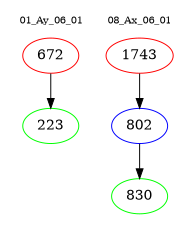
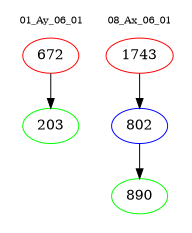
(51, 126) -> (51, 126)
(140, 196) -> (140, 196)
